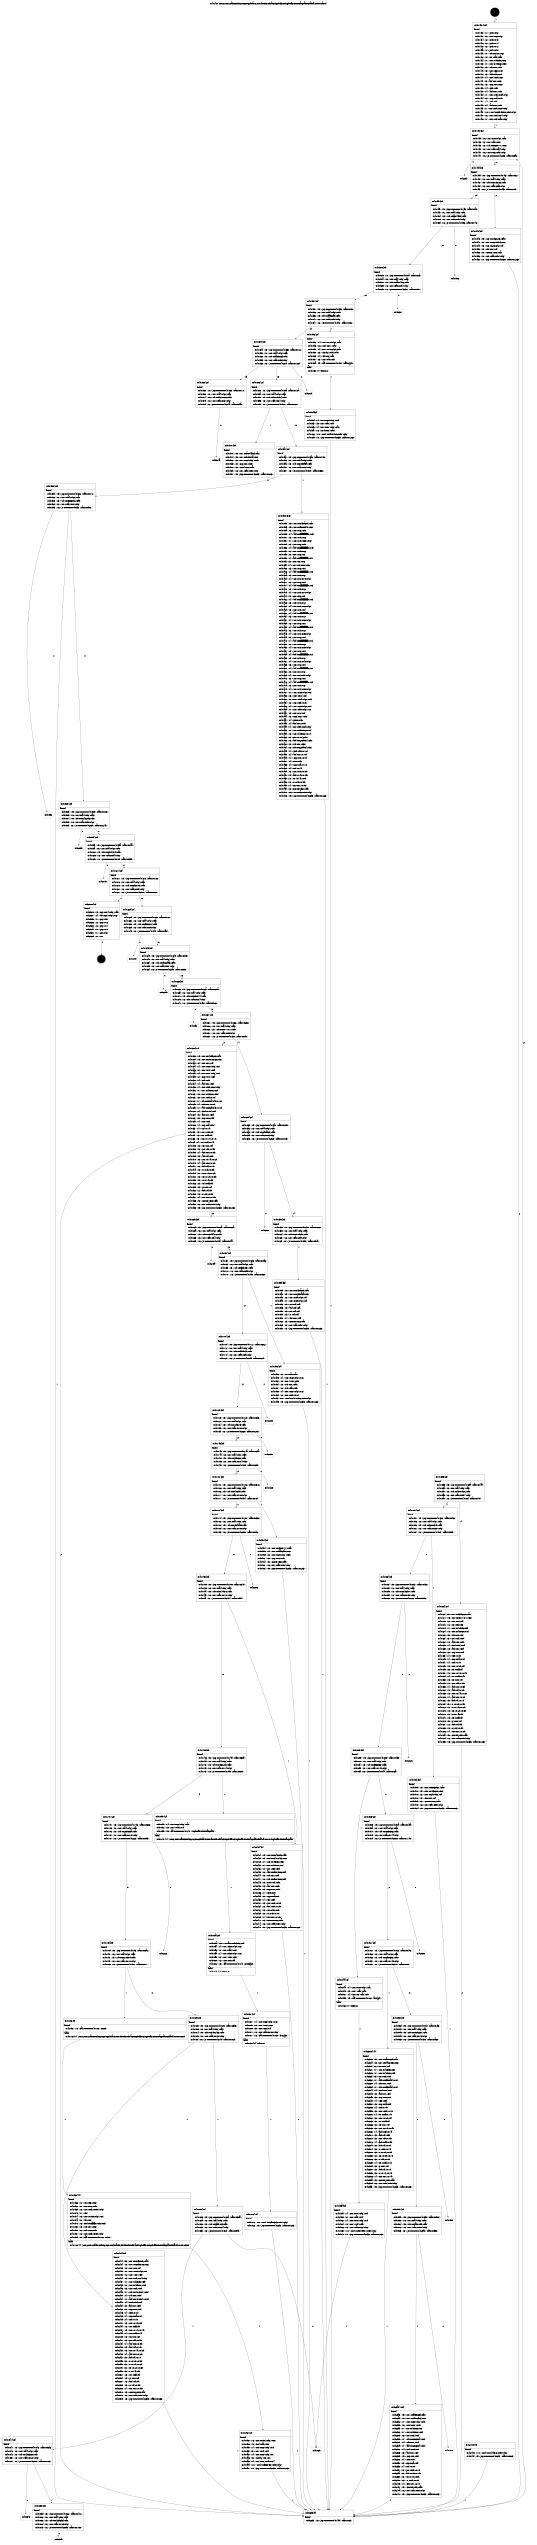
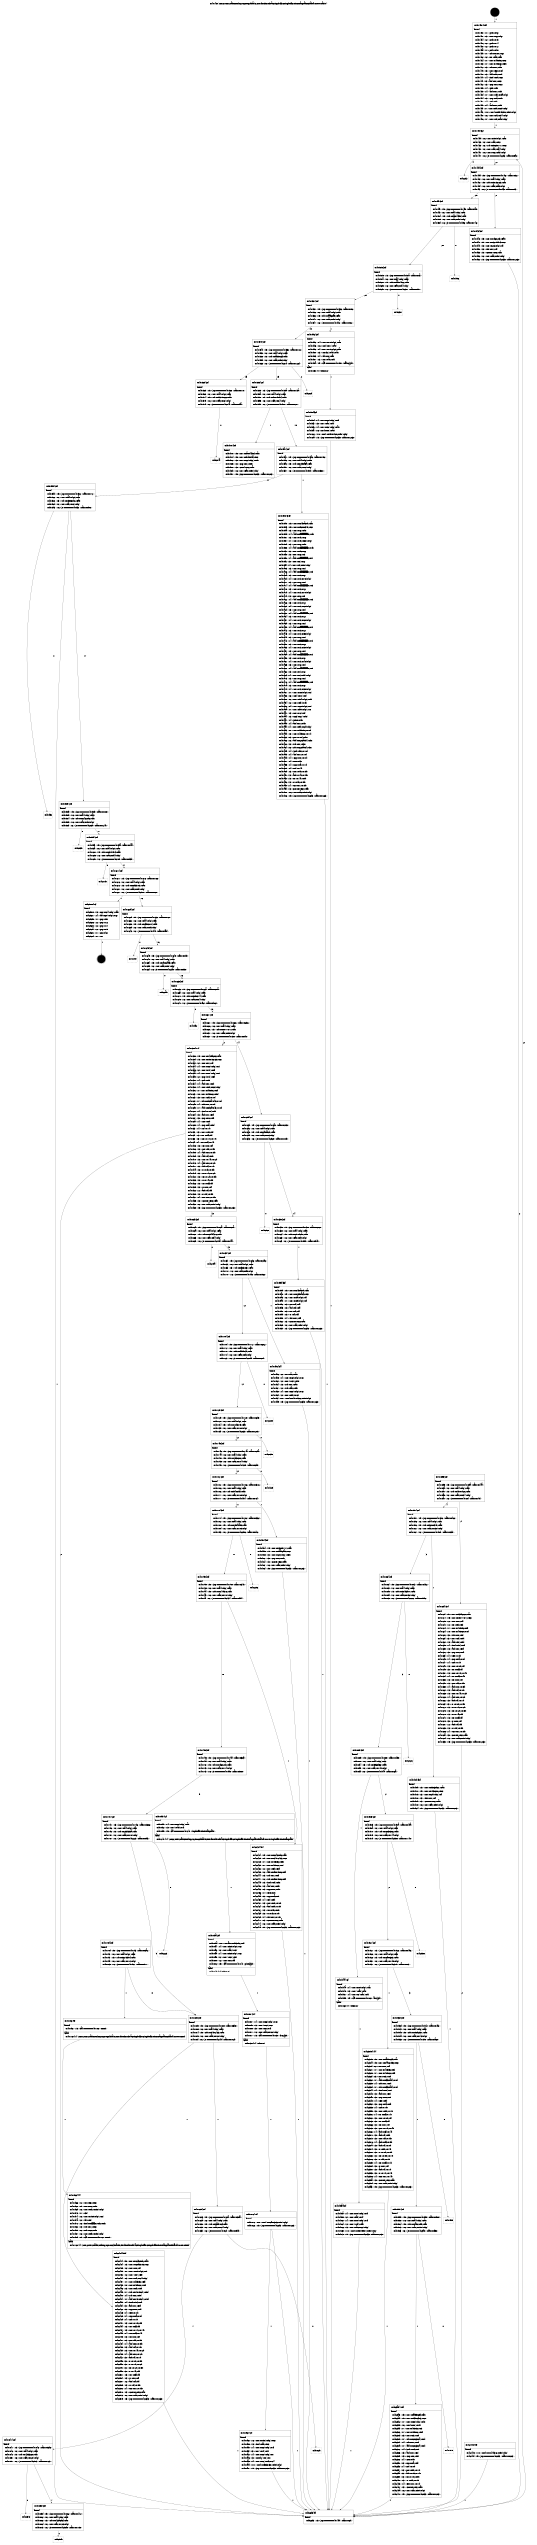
(223, 1794) -> none
(126, 1890) -> (152, 1935)
(240, 2333) -> (268, 2329)
(327, 2336) -> (353, 2374)
